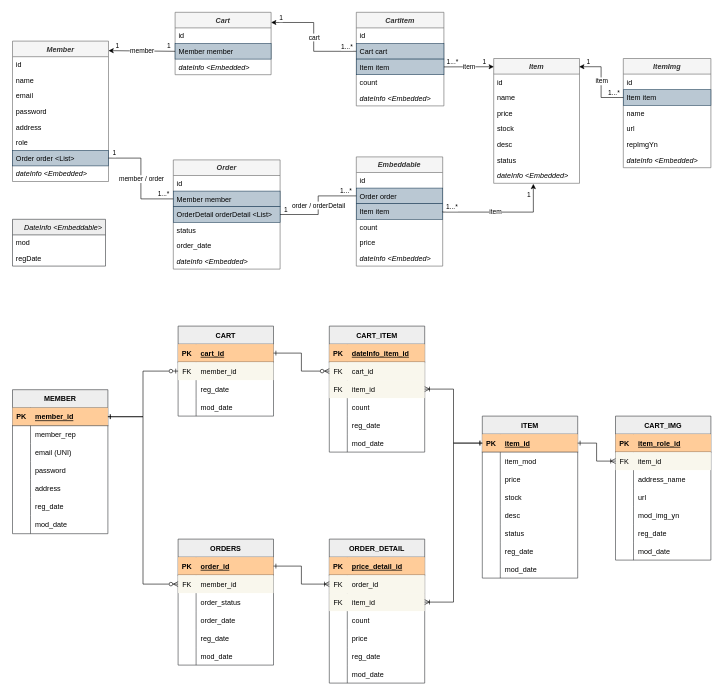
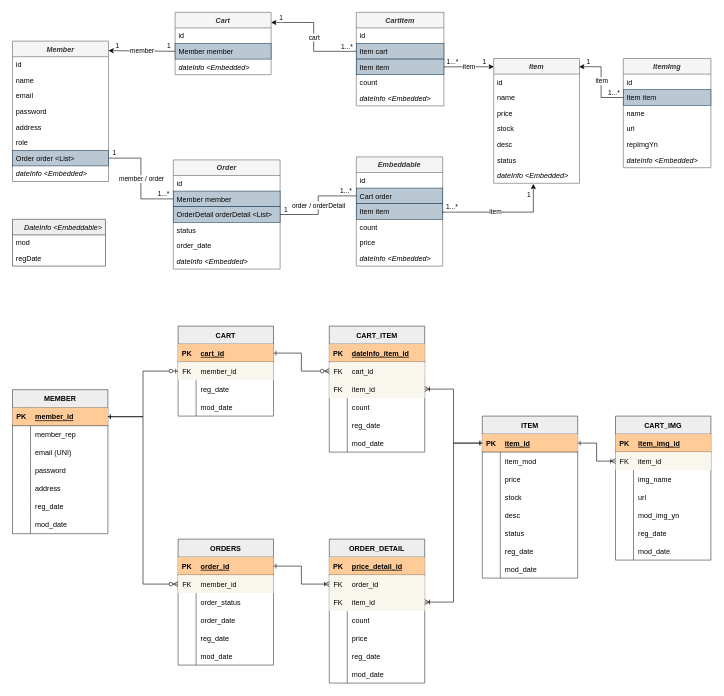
(377, 52) -> (377, 52)
(381, 196) -> (379, 196)
(659, 443) -> (657, 443)
(662, 479) -> (653, 479)
